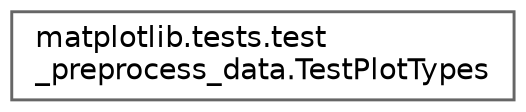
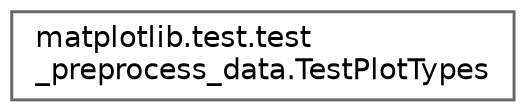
(263, 56) -> (263, 56)
